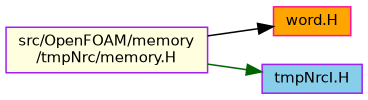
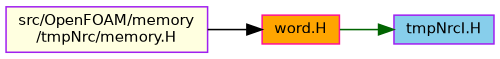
(227, 67) -> (359, 30)
